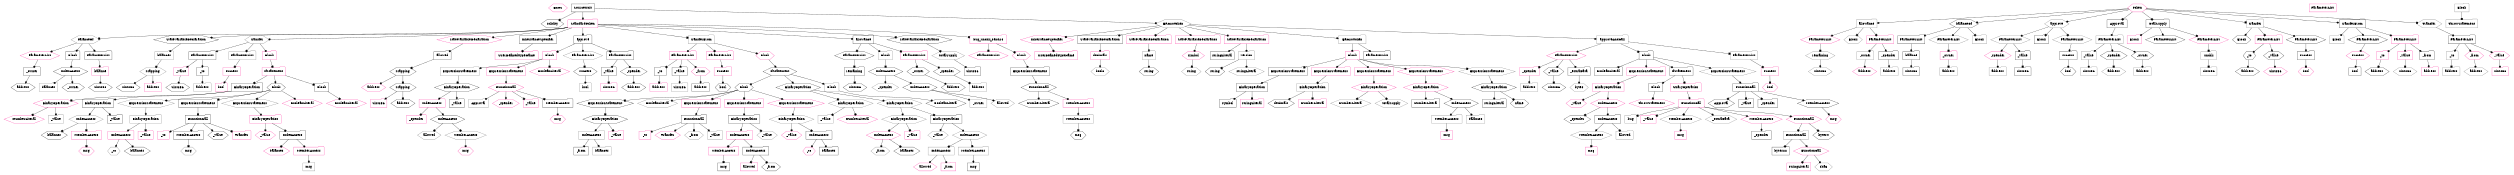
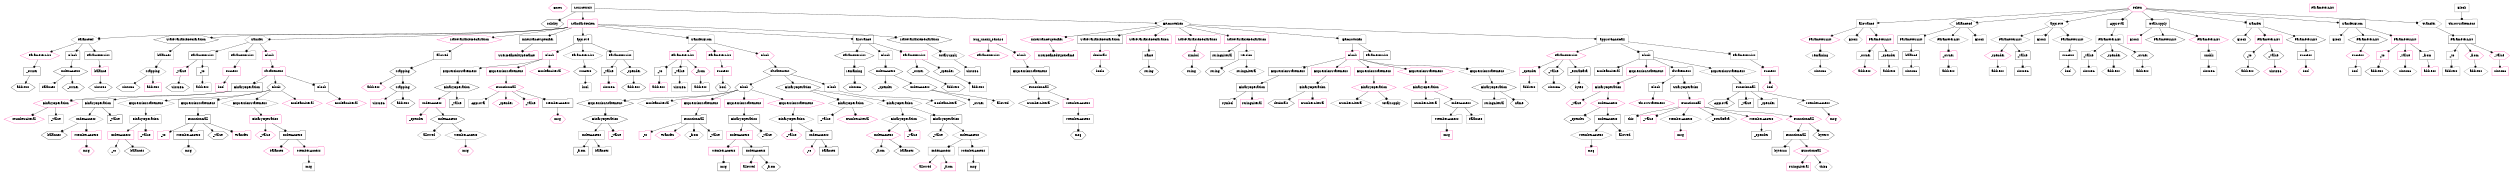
(783, 28) -> none
(1686, 87) -> (1686, 87)
(1631, 119) -> (1631, 119)
(1824, 167) -> (1824, 167)
